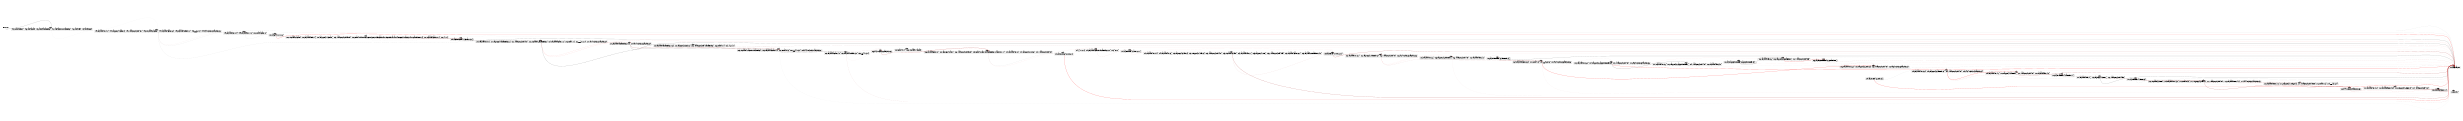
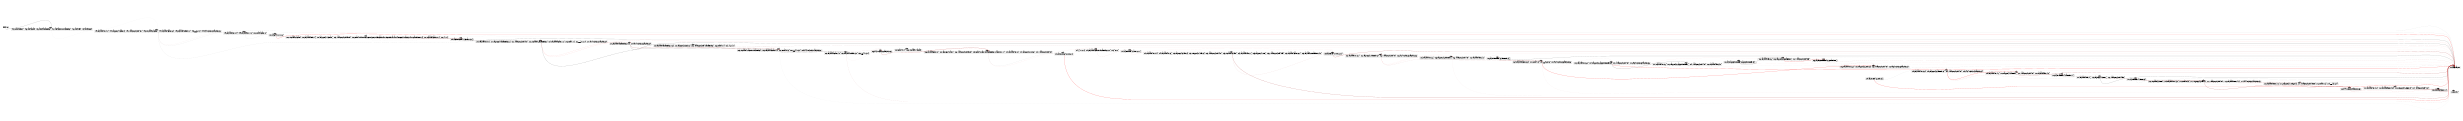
(6, 27) -> (6, 27)
